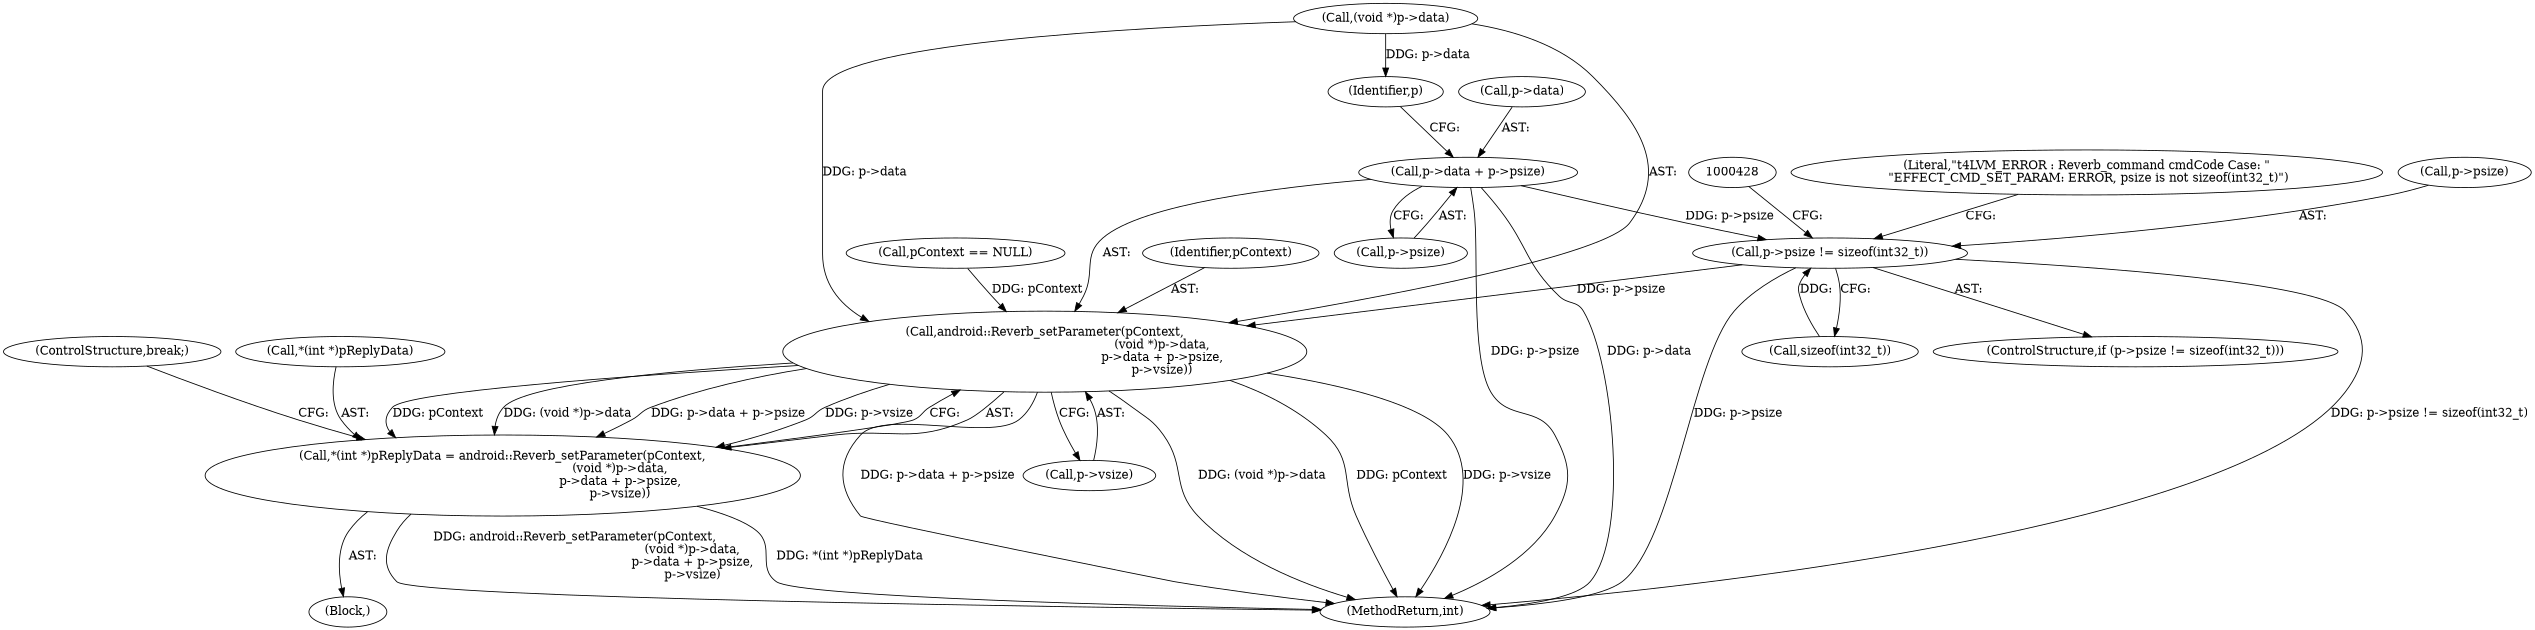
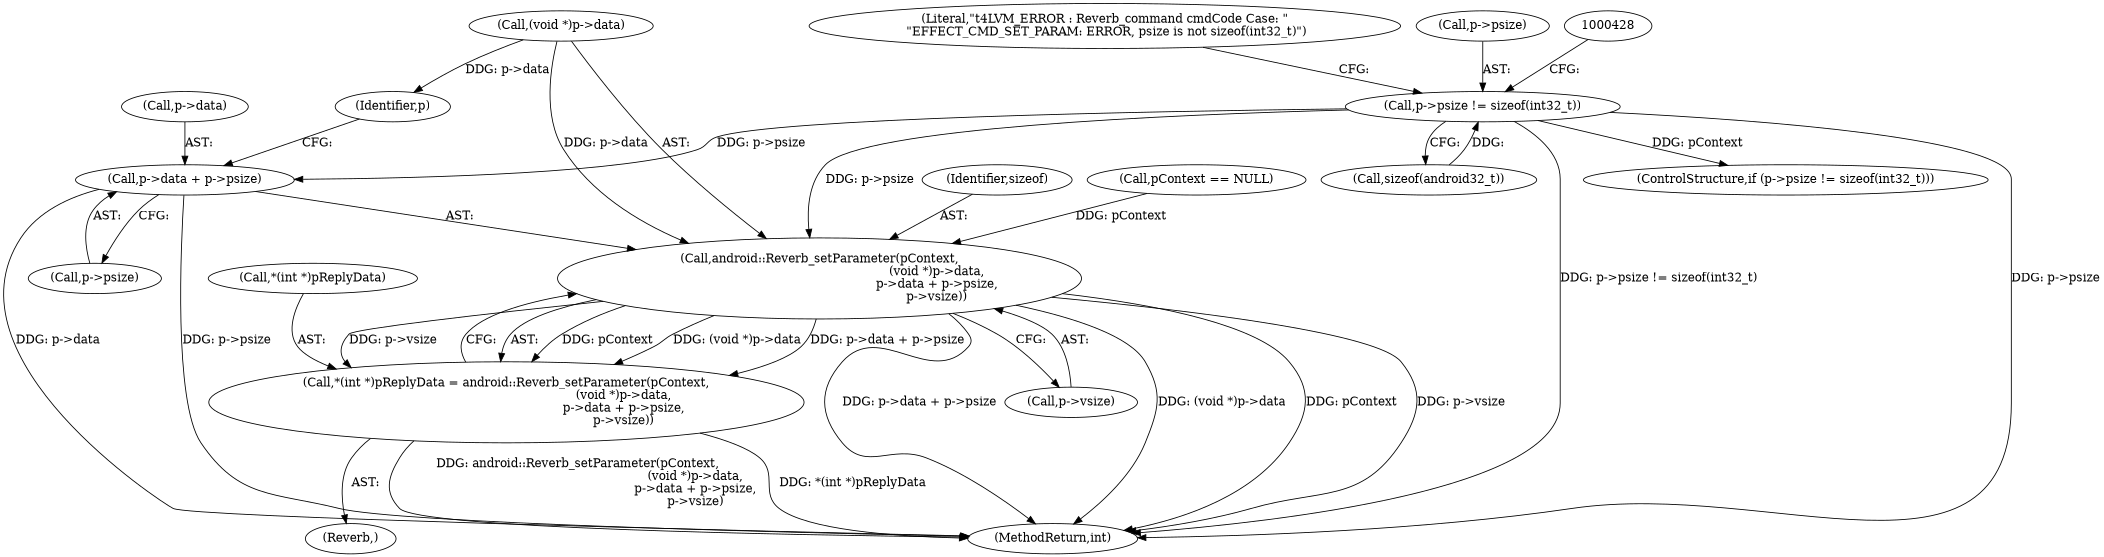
(1645, 214) -> (821, 125)
(1231, 253) -> (997, 180)
(1971, 290) -> (1698, 143)
(112, 352) -> none
(1830, 352) -> (1429, 180)
(348, 612) -> (351, 539)
